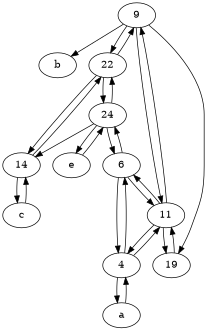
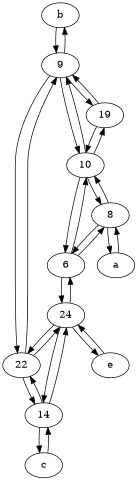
none -> (56, 37)
none -> (88, 91)
(166, 215) -> (85, 165)
(122, 265) -> (110, 215)
none -> (59, 369)
